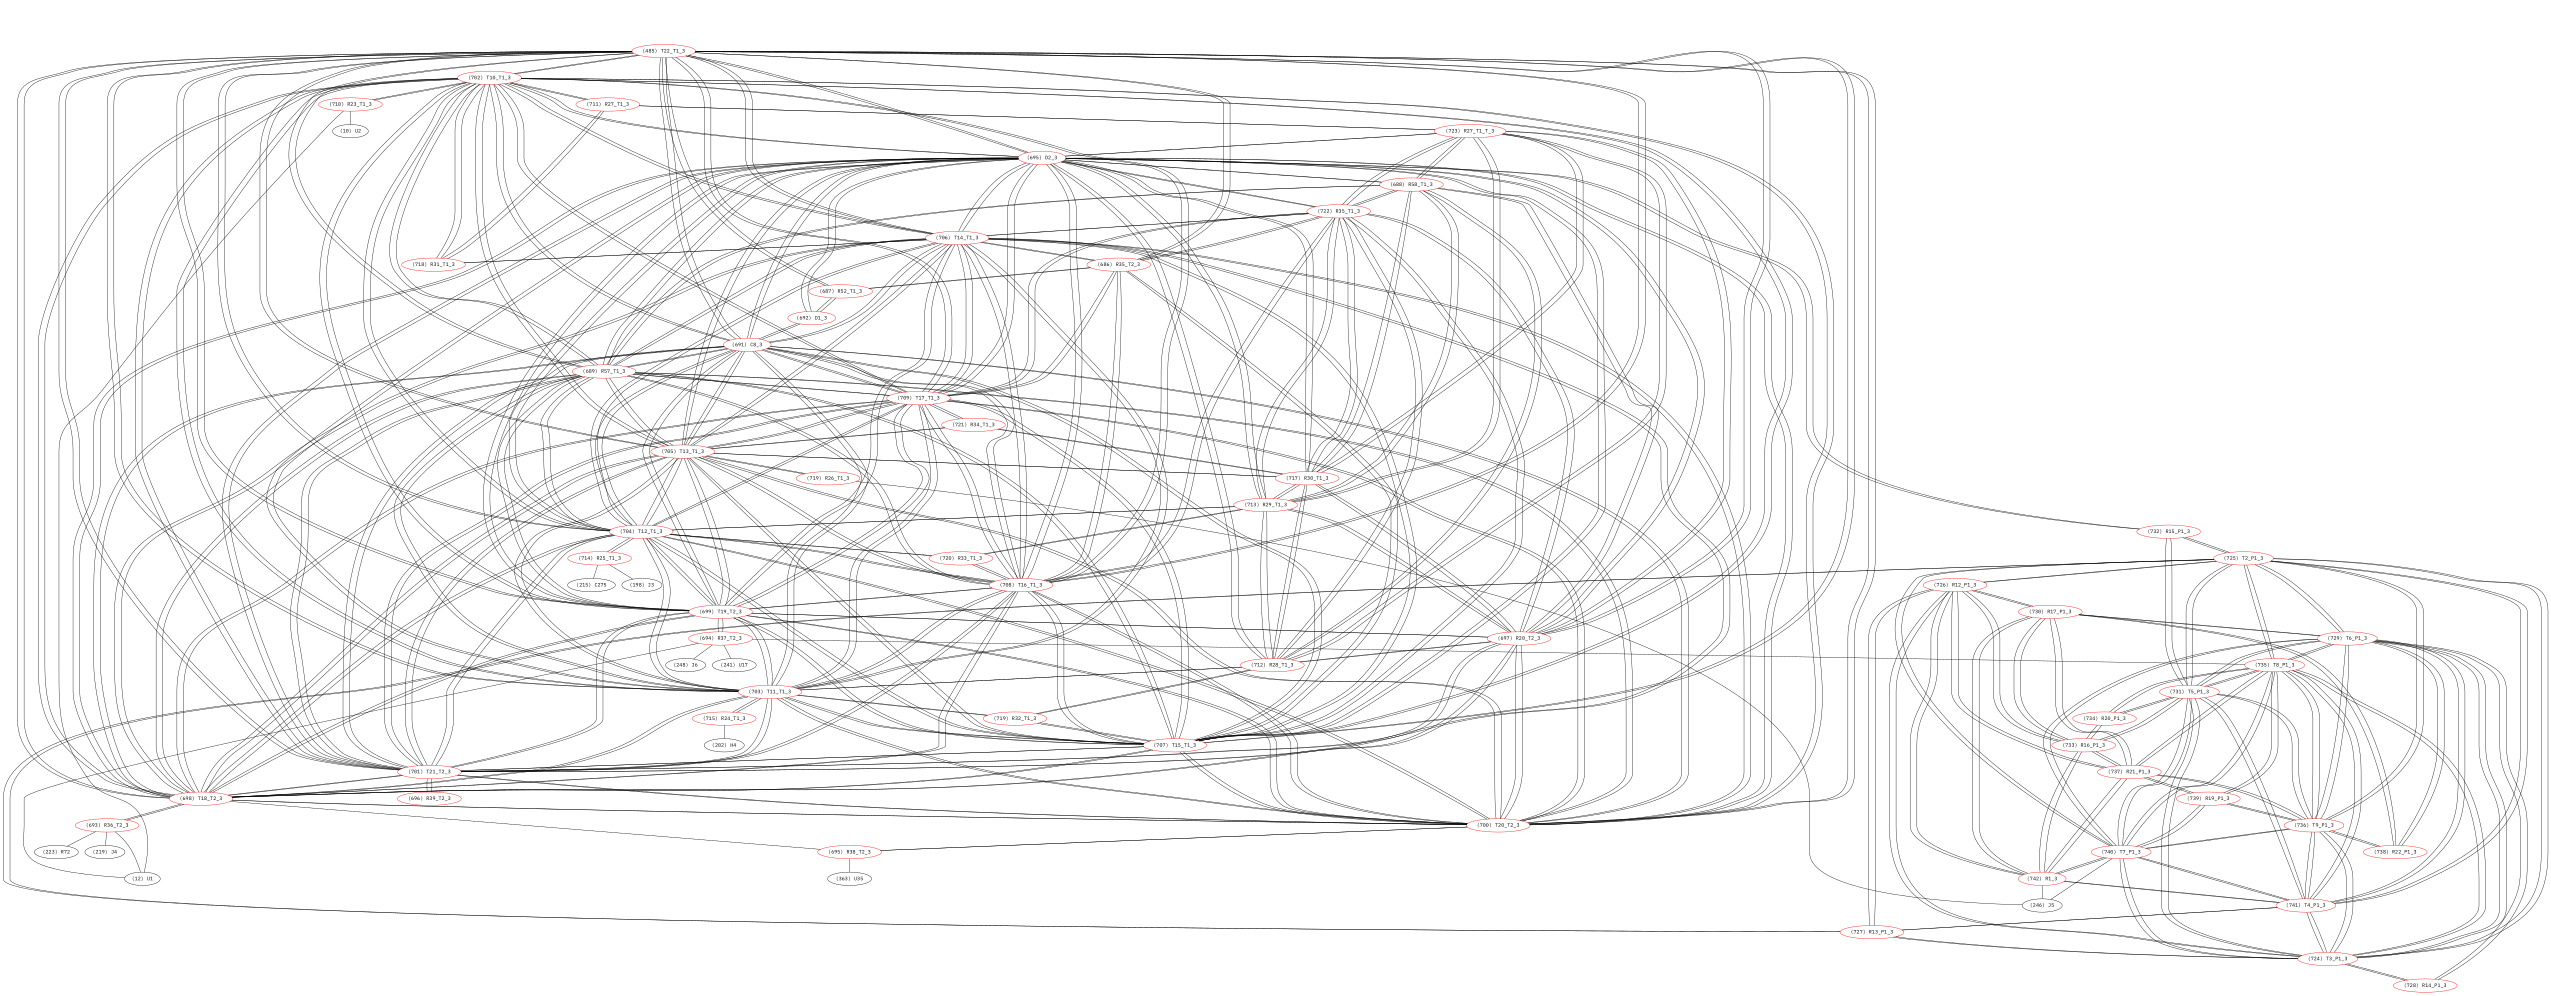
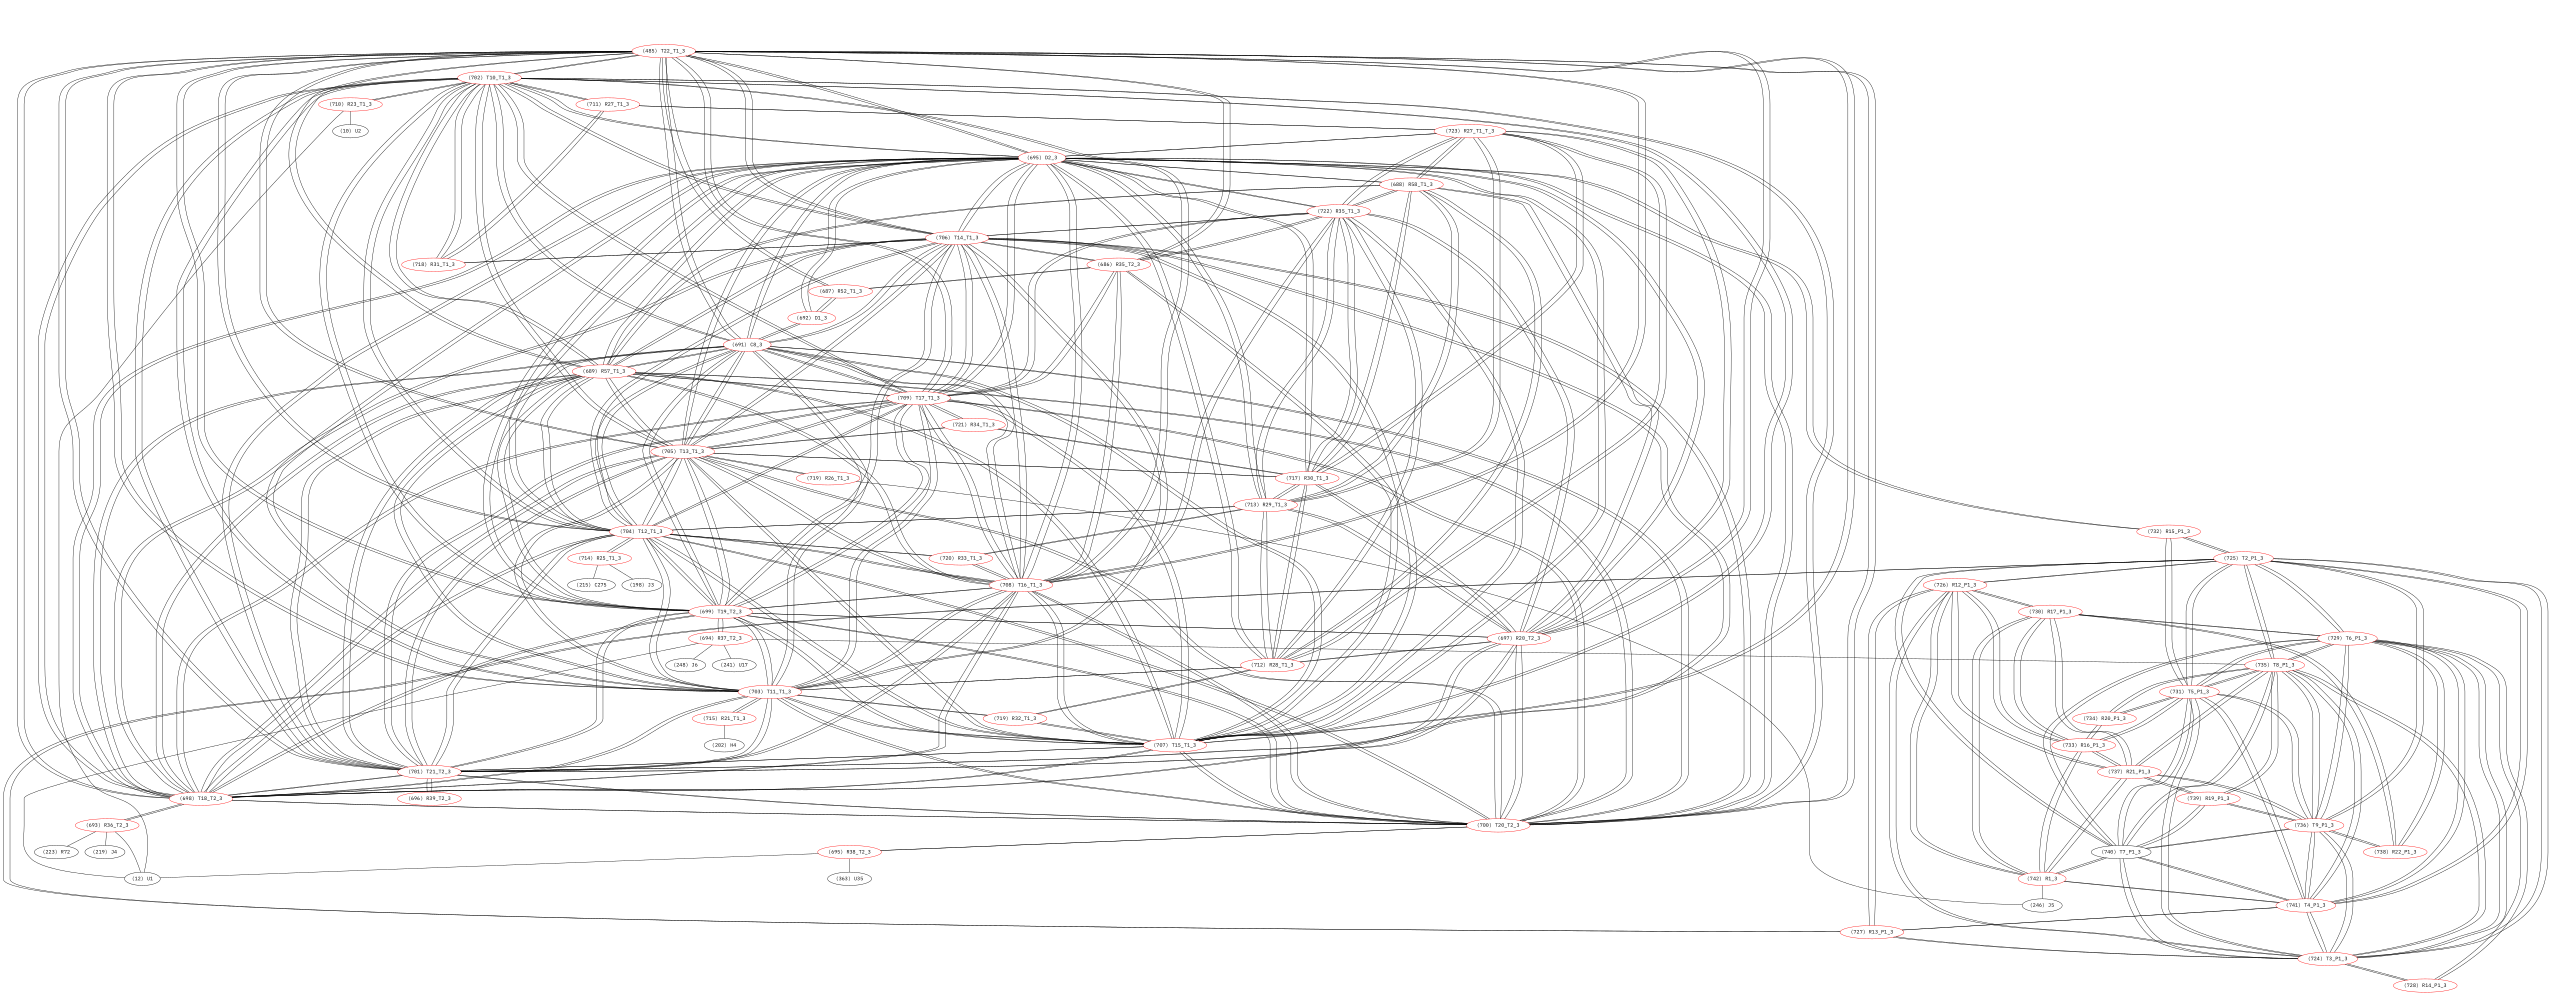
(724, 719) -> (724, 719)
(525, 825) -> (489, 866)
(2121, 852) -> (2121, 852)
(2081, 879) -> none
